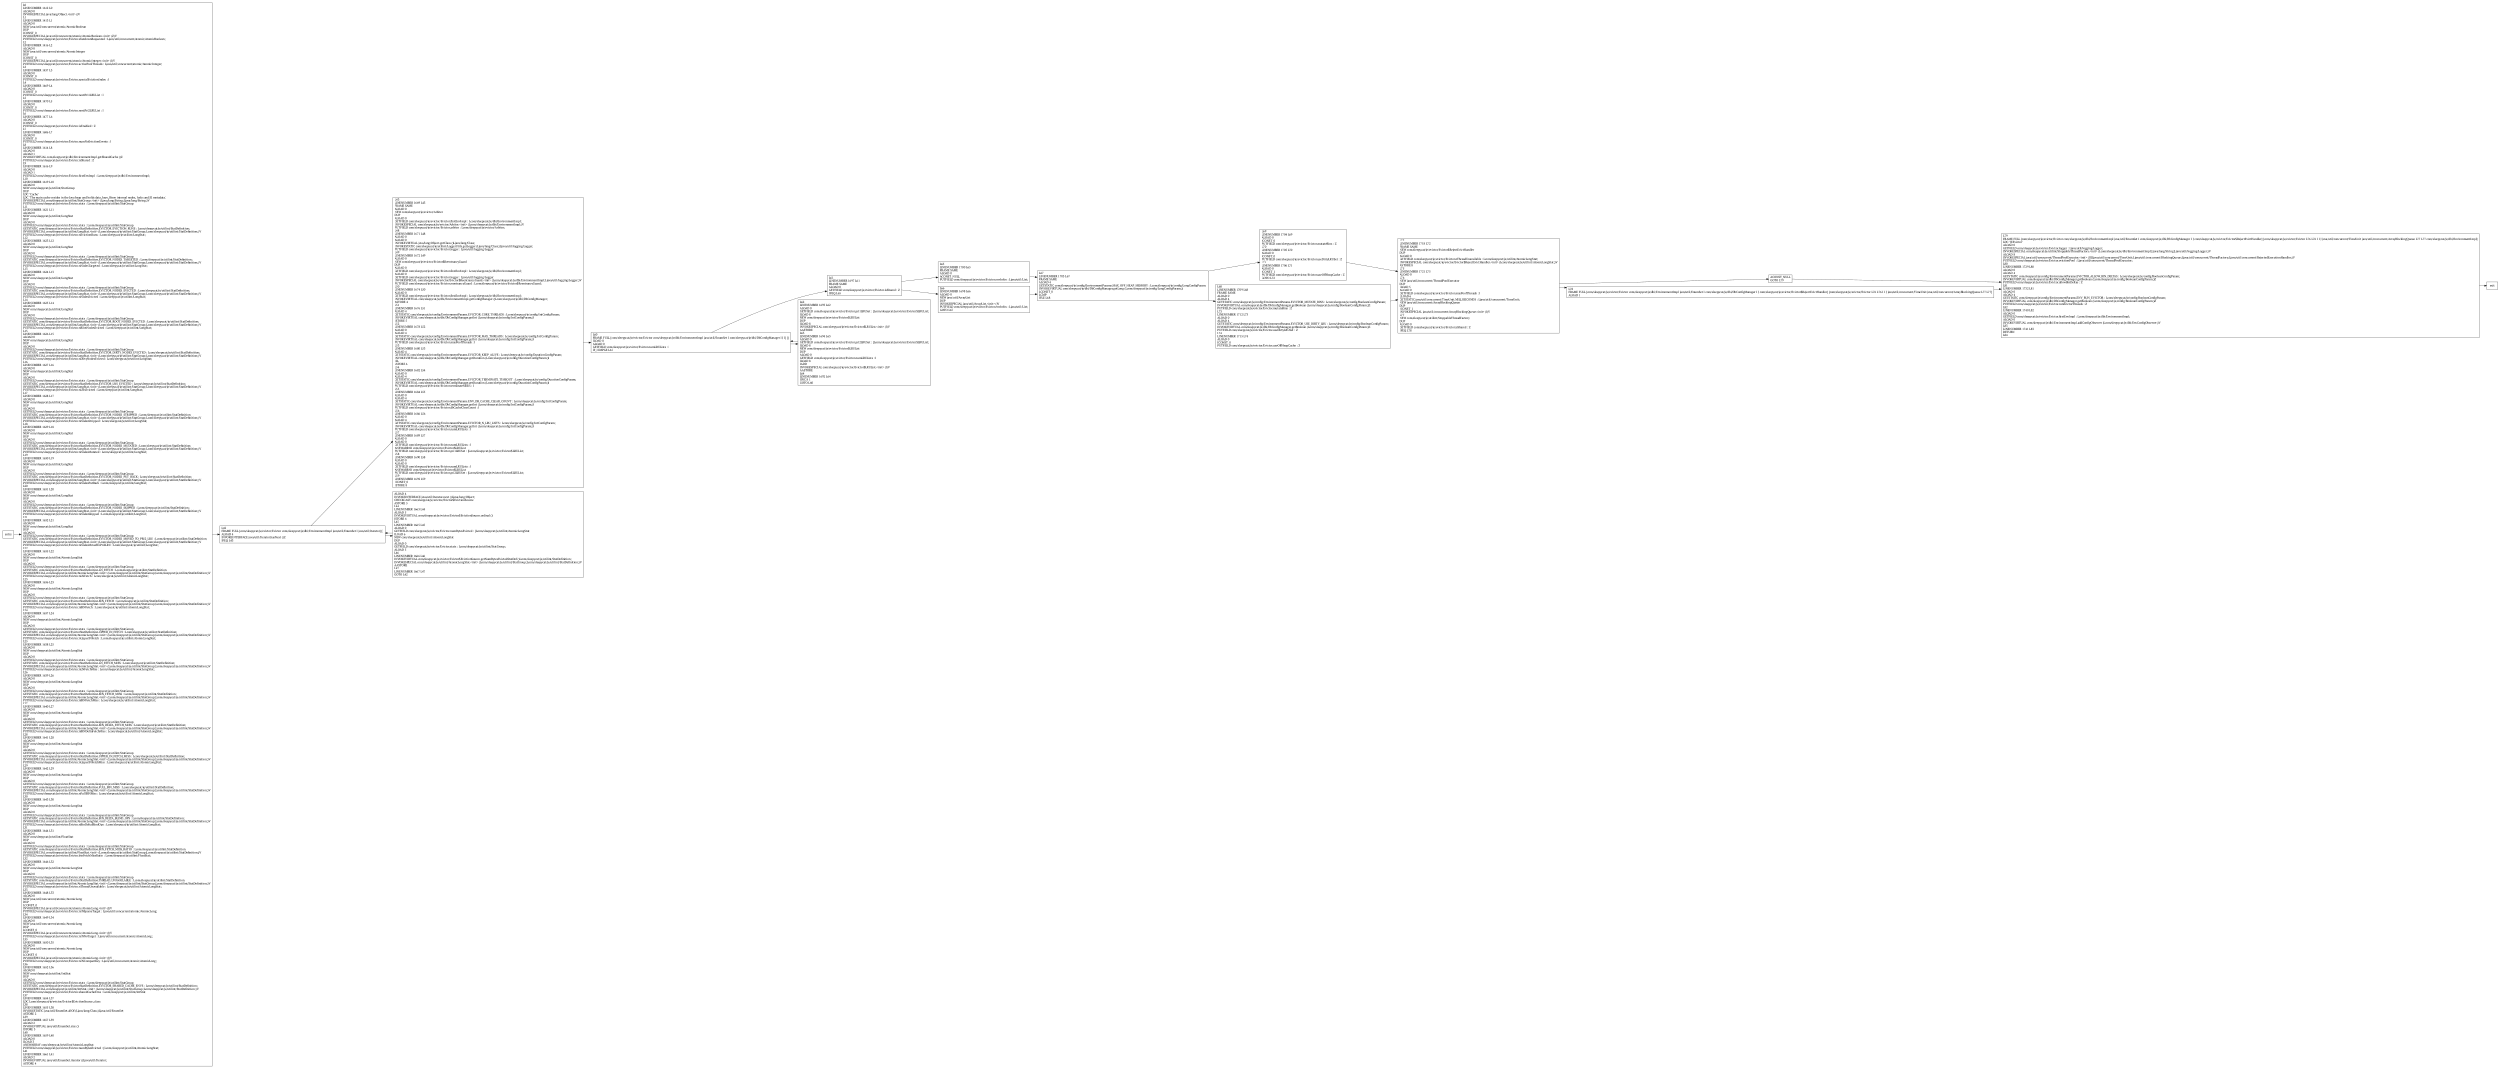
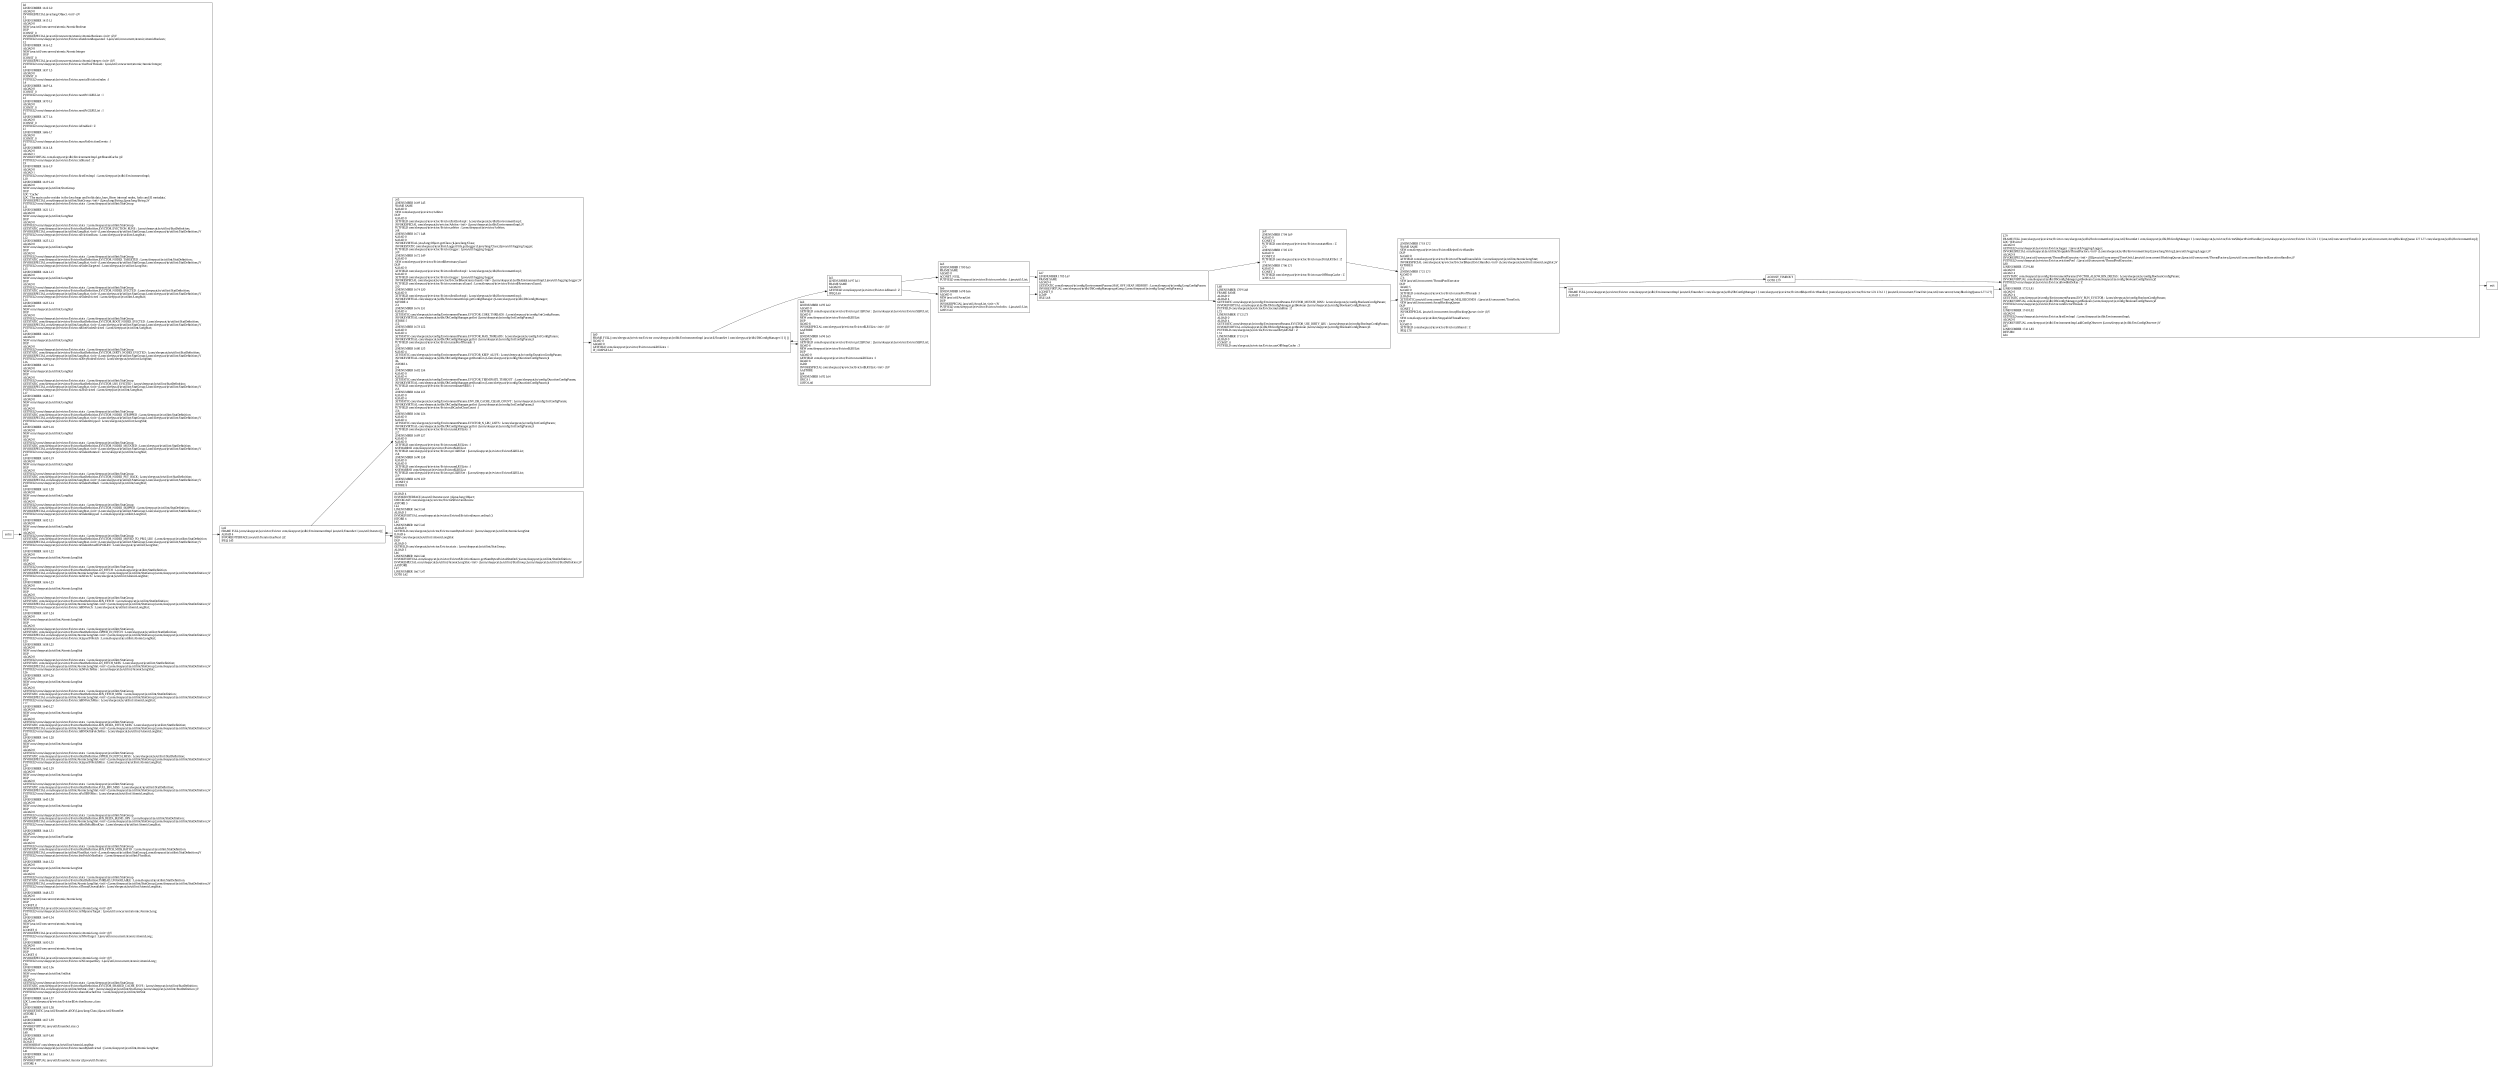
(1780, 279) -> (1780, 279)
